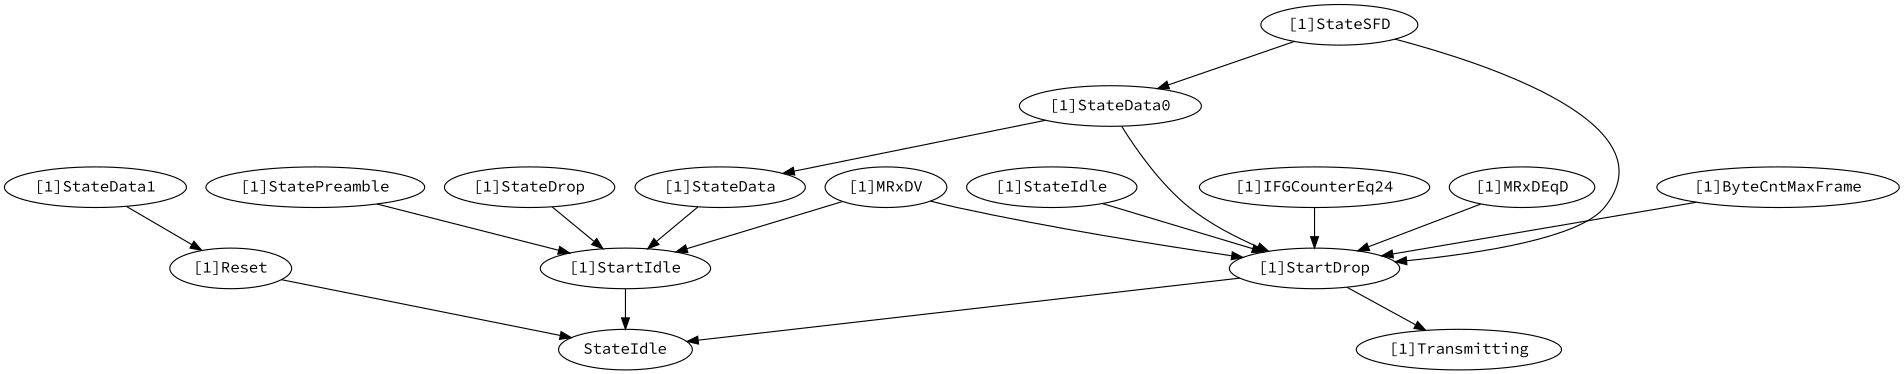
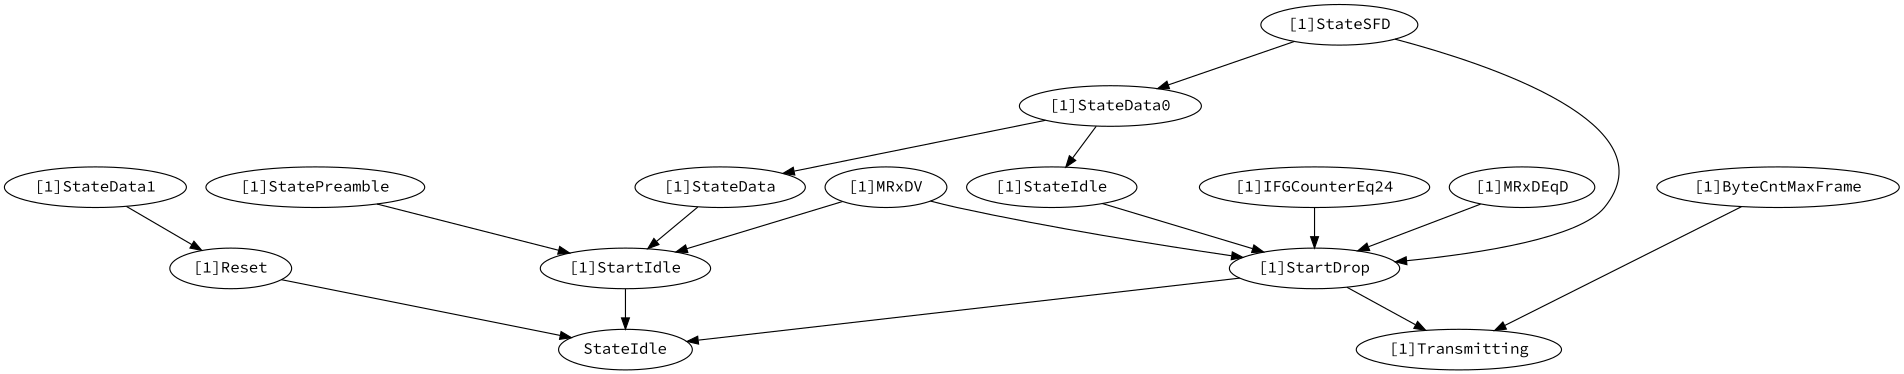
(530, 187) -> none
(1179, 199) -> (1084, 142)
(1545, 228) -> (1623, 266)
